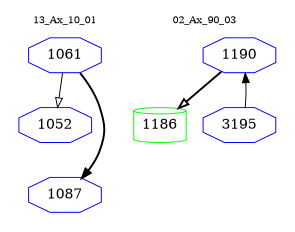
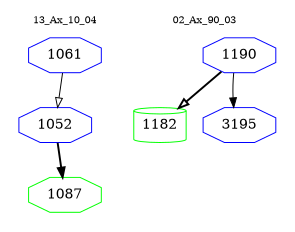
(65, 21) -> (65, 21)
(246, 95) -> (233, 85)
(103, 121) -> (59, 155)
(160, 125) -> (160, 125)
(65, 195) -> (65, 195)
